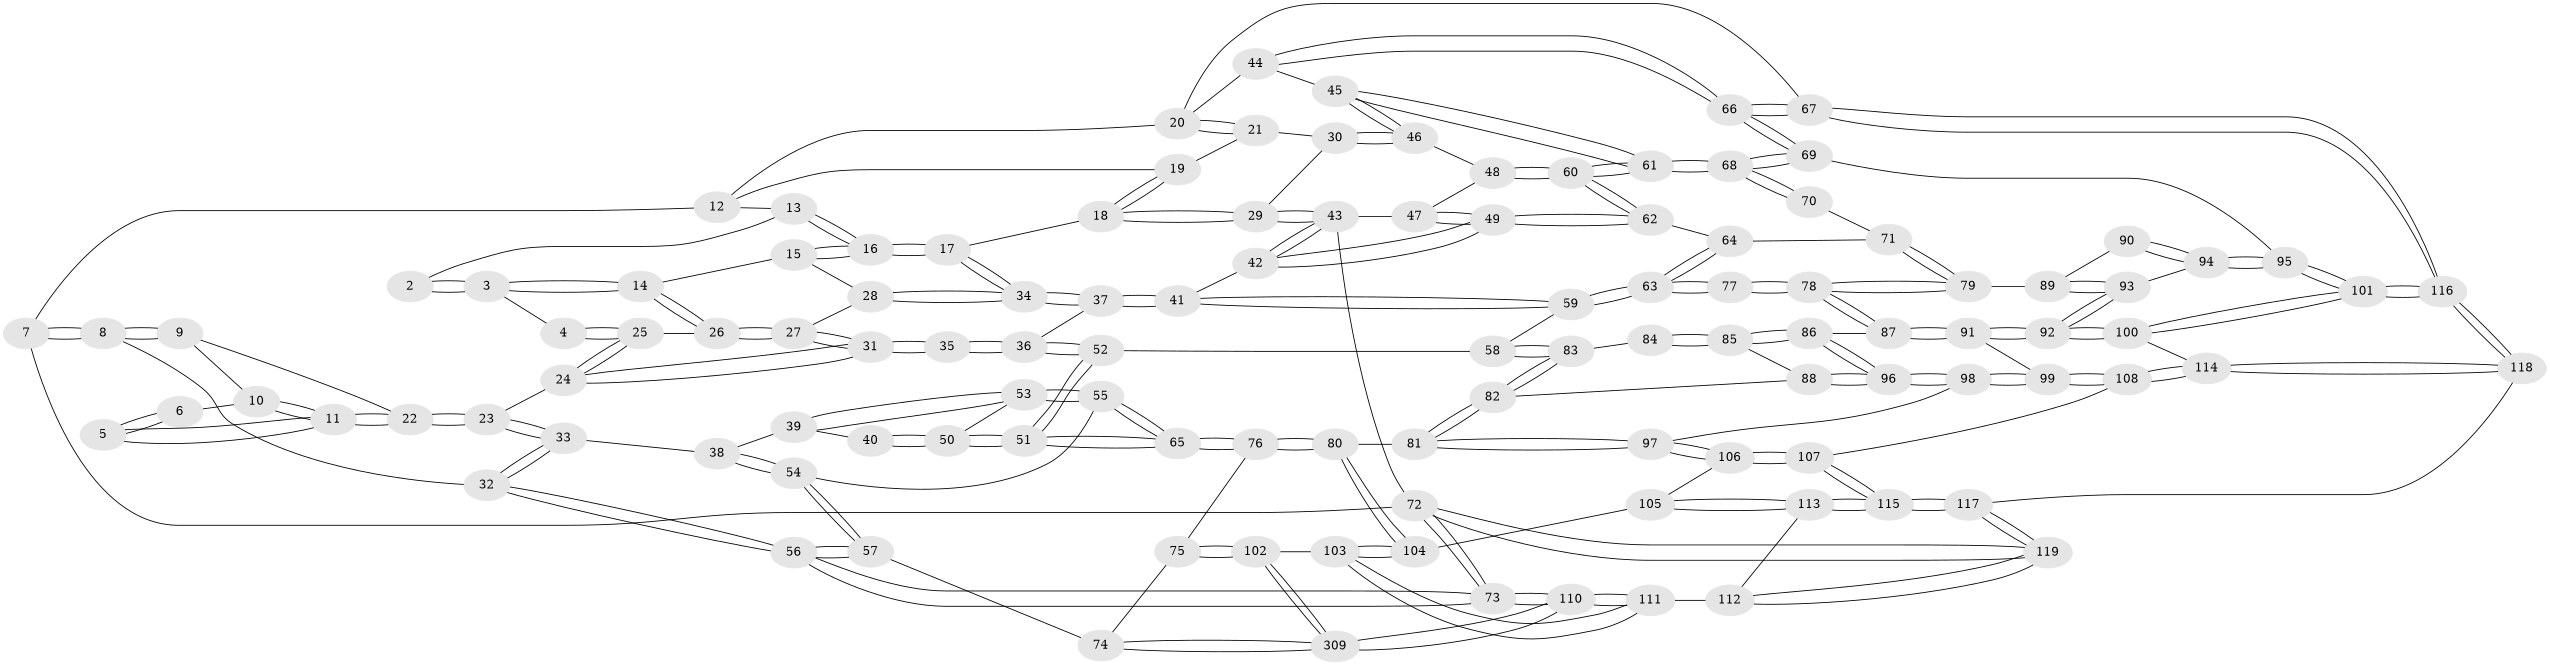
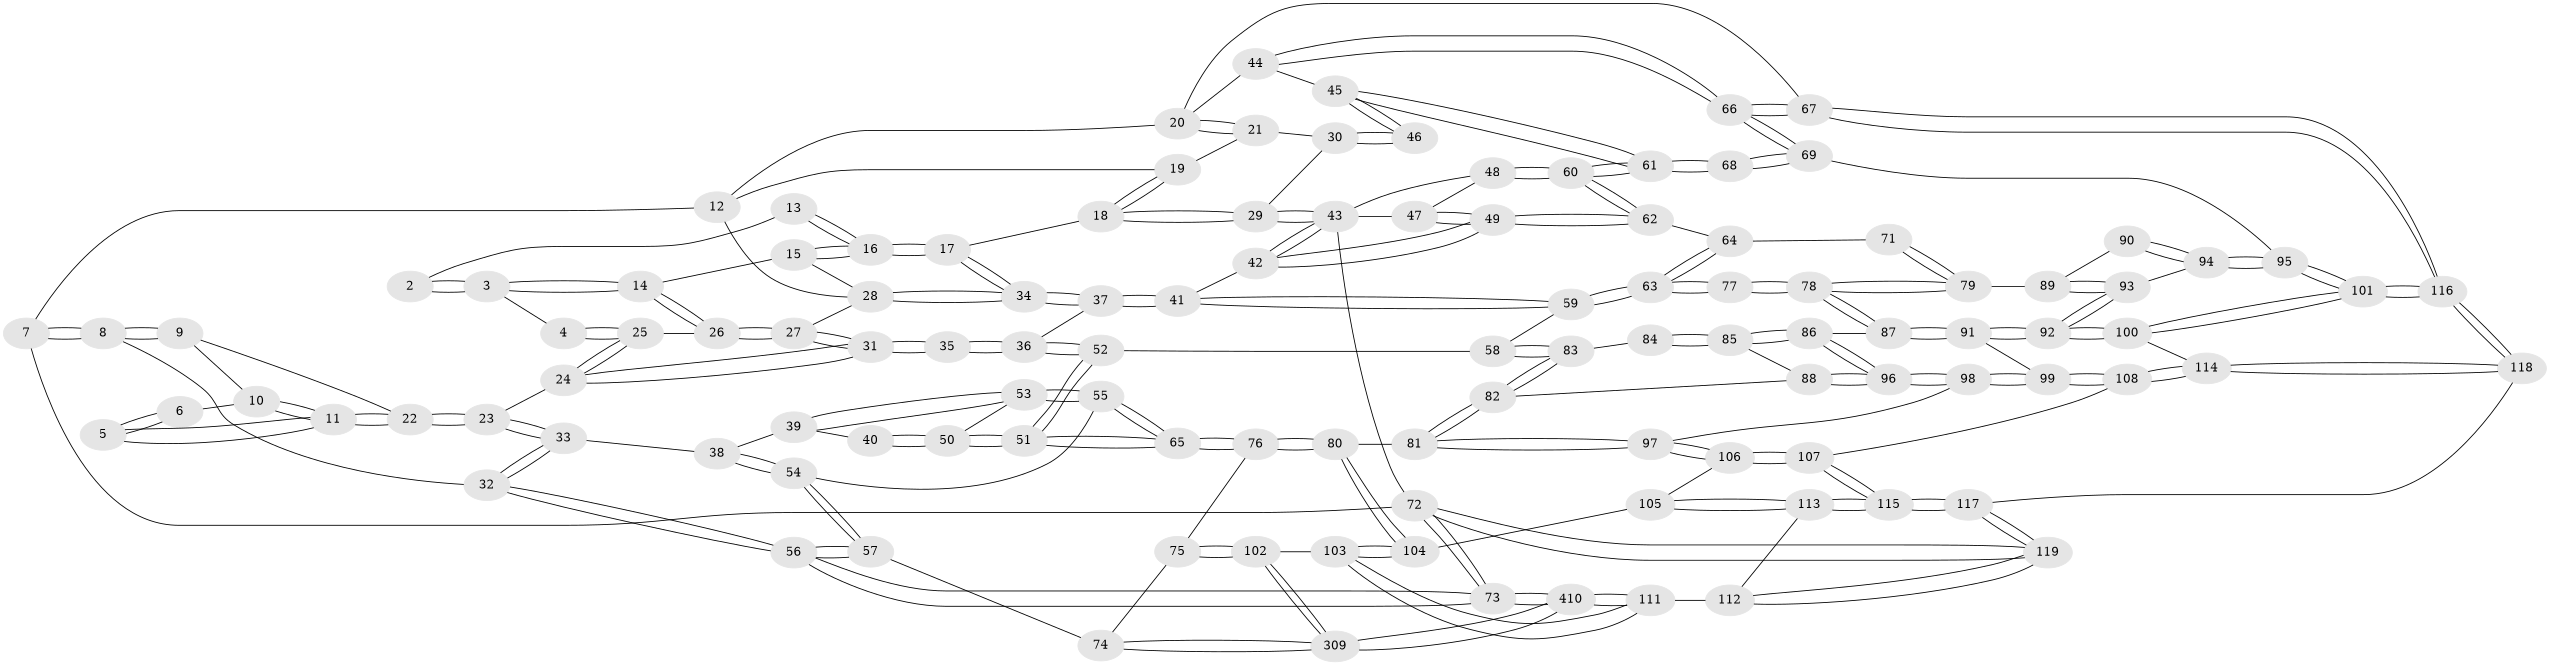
(1454, 156) -> (1411, 188)
(1809, 202) -> none
(756, 208) -> (774, 279)
(1571, 600) -> (1571, 600)
